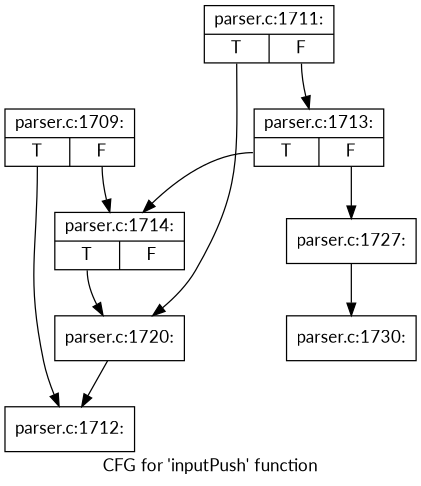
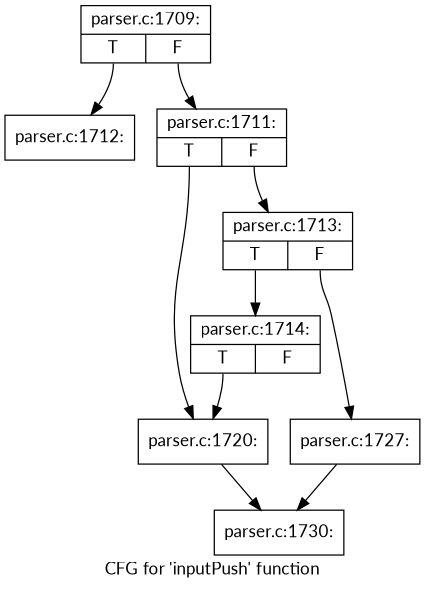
(103, 183) -> (181, 82)
(98, 378) -> (237, 482)
